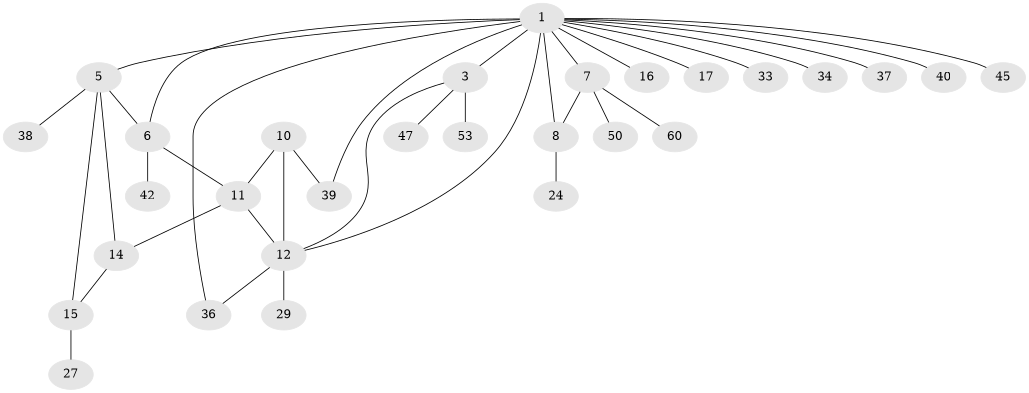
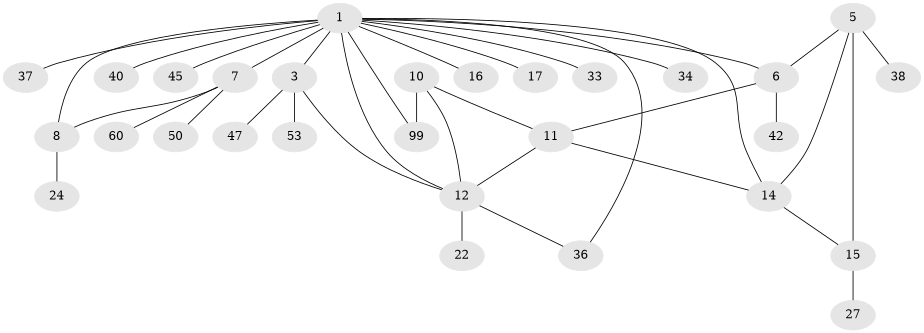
(317, 34) -> (607, 31)
(329, 196) -> (417, 137)
(284, 315) -> (462, 256)
